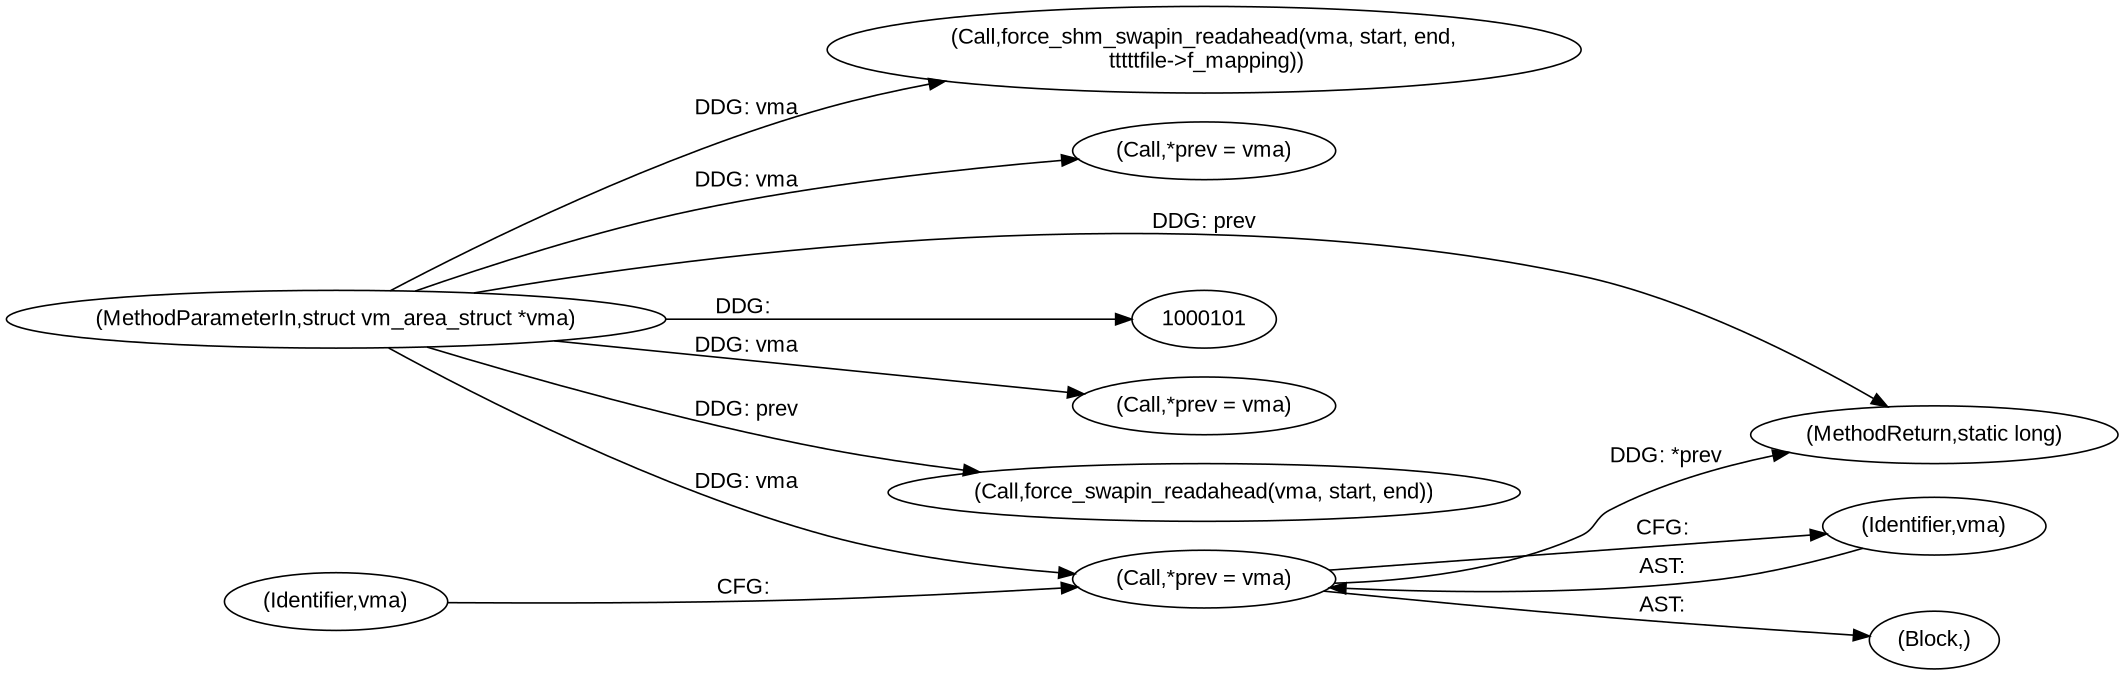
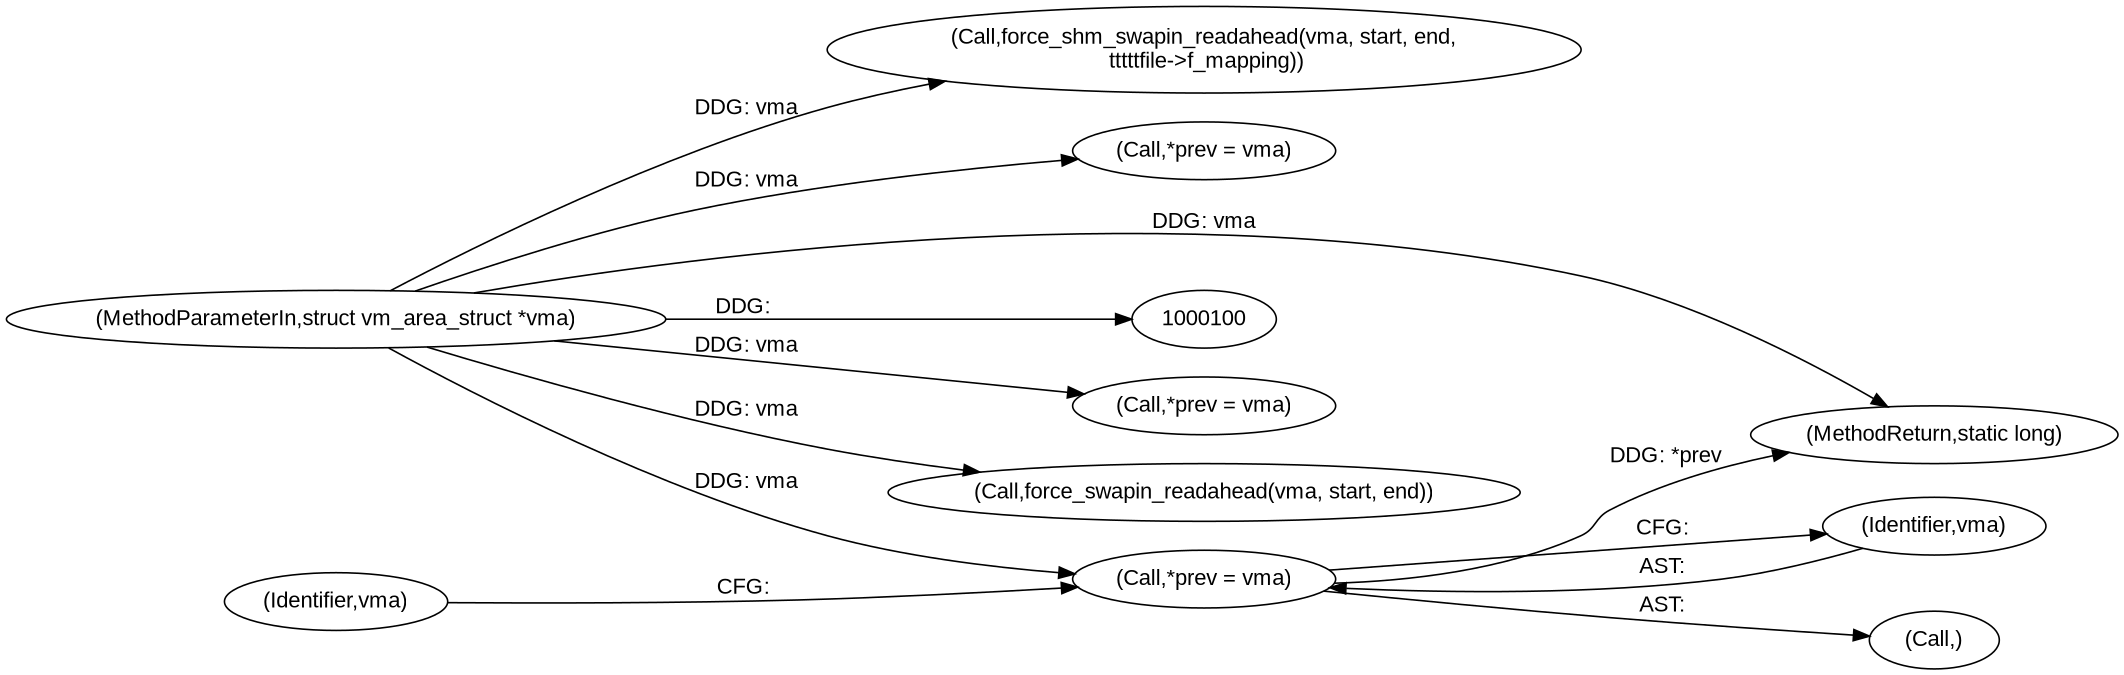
(1204, 222) -> (1204, 222)
(1204, 319) -> (1204, 319)
(747, 410) -> (747, 410)
(1934, 640) -> (1934, 640)
